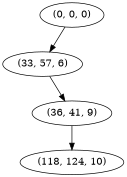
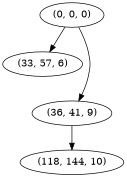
(55, 86) -> (90, 61)
(72, 162) -> (72, 162)
